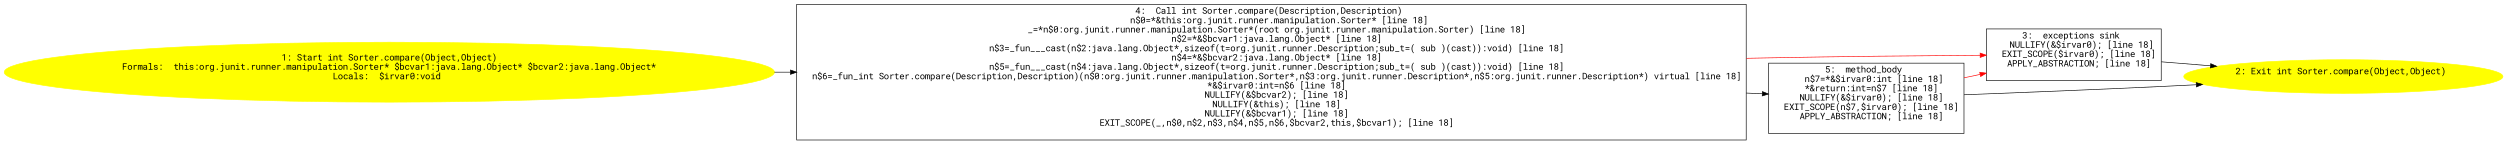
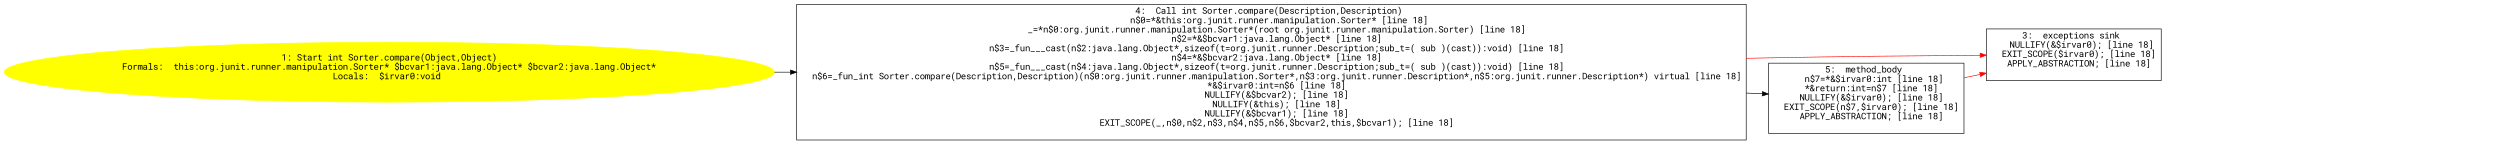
(2343, 77) -> none
